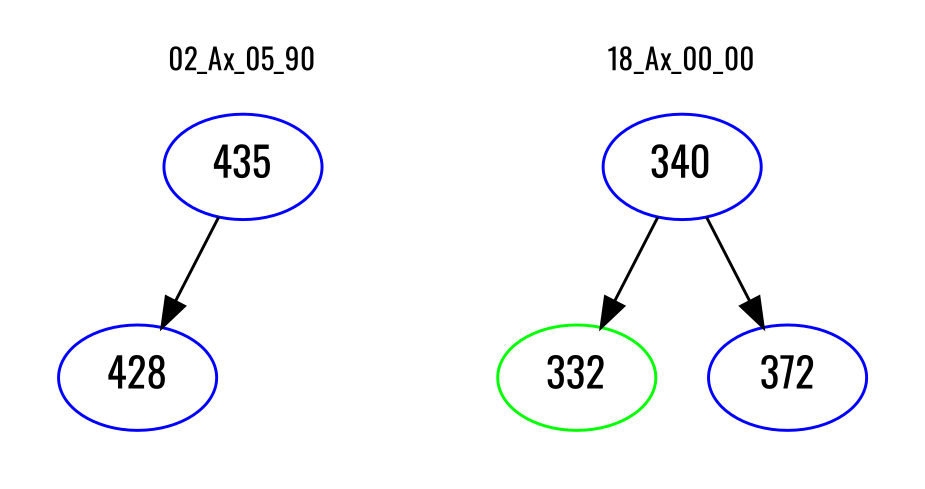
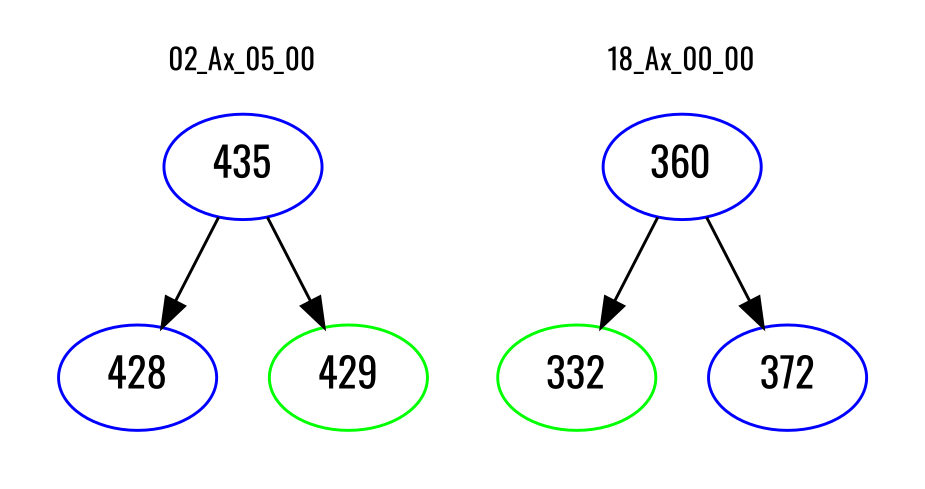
(243, 63) -> (243, 63)
(682, 167) -> (682, 167)
none -> (348, 378)
